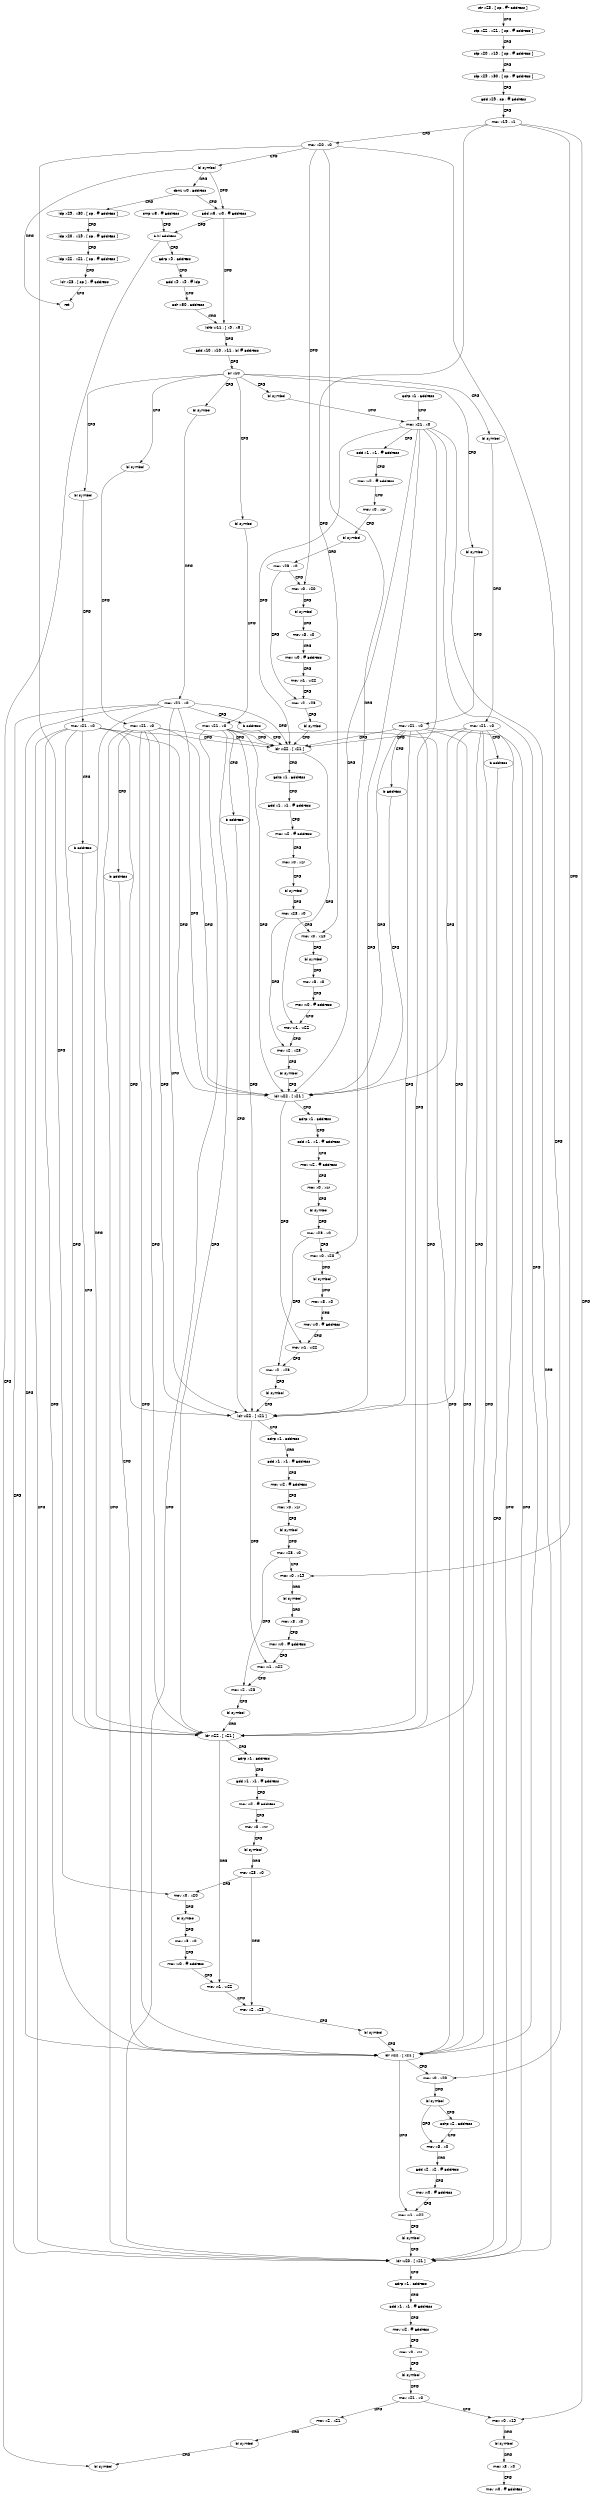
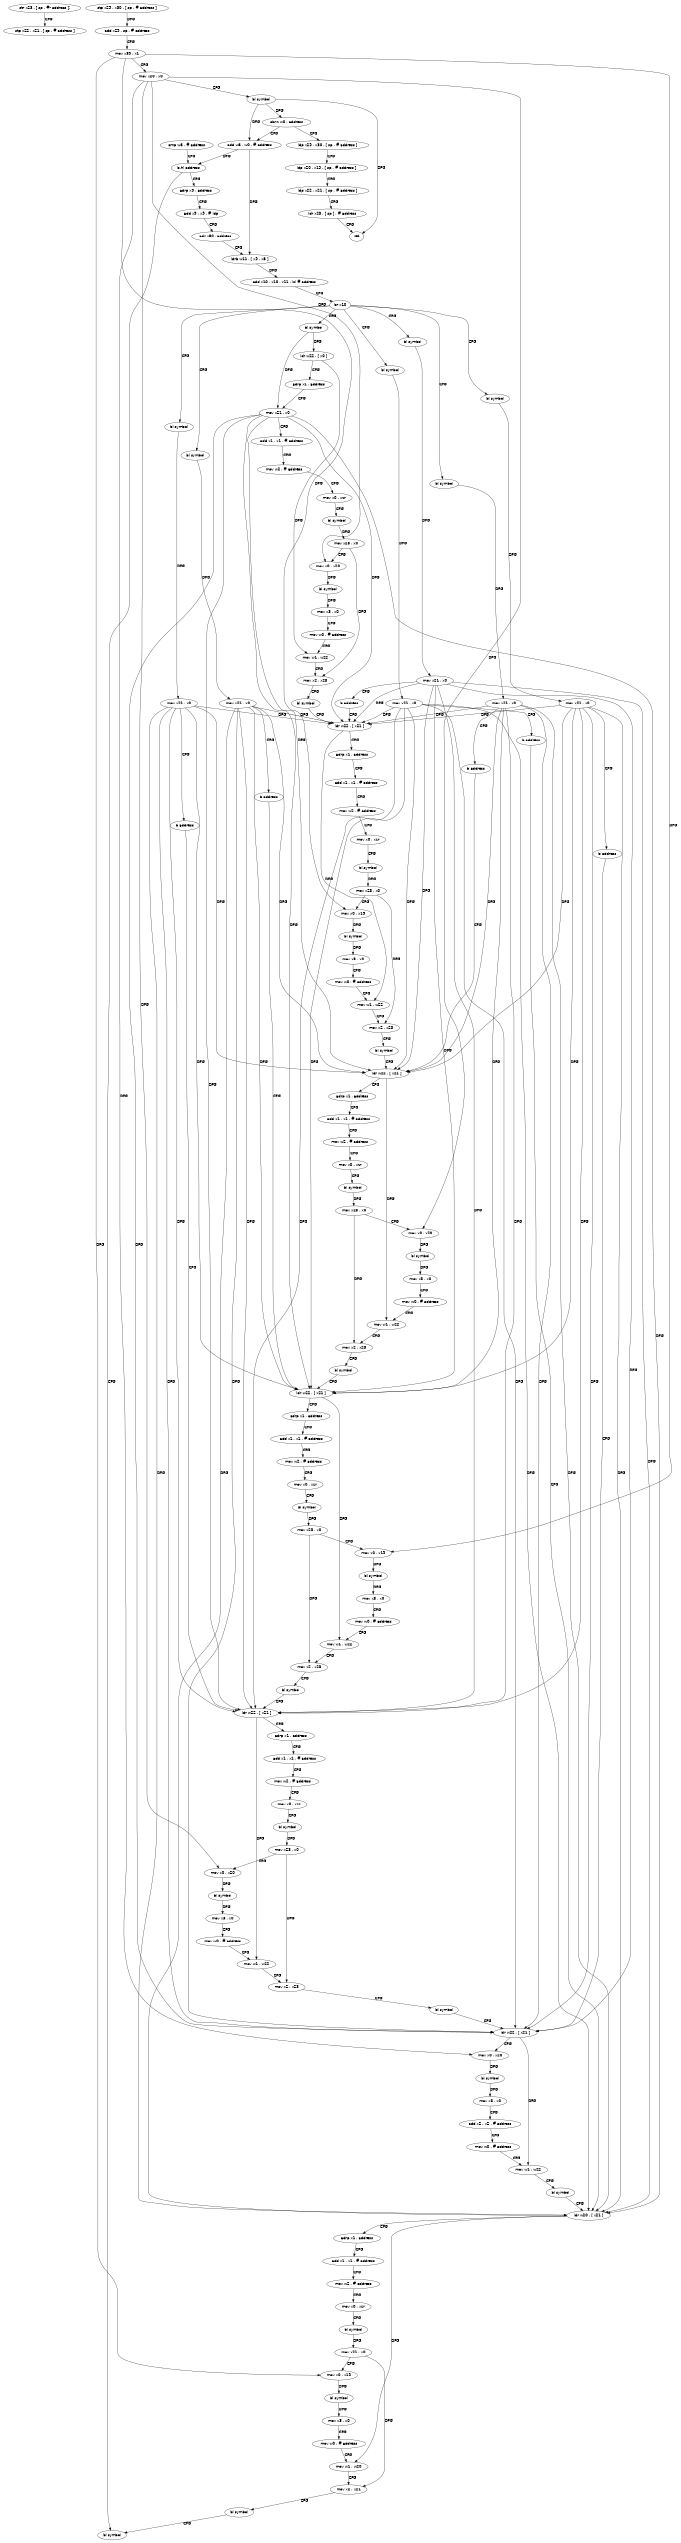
(507, 20) -> (49, 20)
(503, 54) -> none
(507, 88) -> (131, 20)
(503, 122) -> (127, 54)
none -> (314, 356)
(234, 362) -> (320, 294)
(456, 2124) -> none
none -> (349, 2467)
